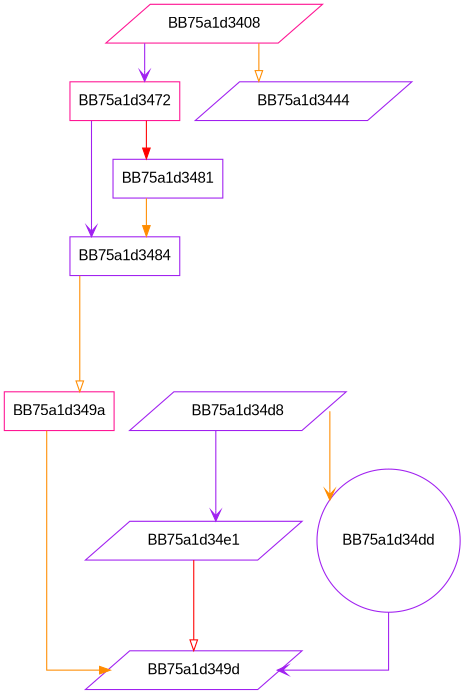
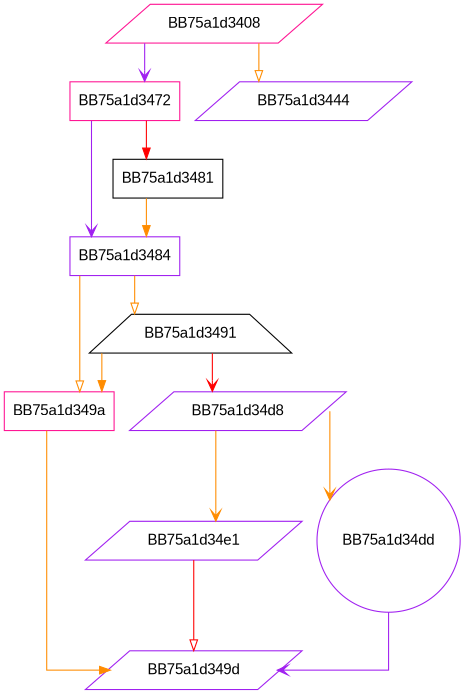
(168, 179) -> (168, 179)
none -> (191, 334)
(216, 470) -> (216, 470)
